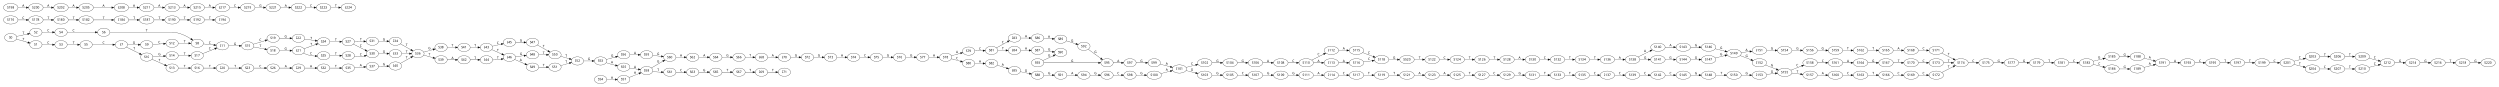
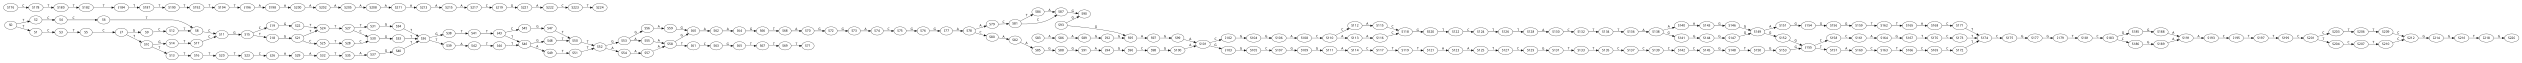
none -> (247, 8)
(1002, 45) -> (1039, 23)
none -> (611, 50)
